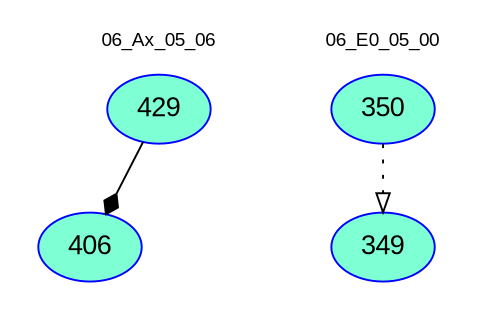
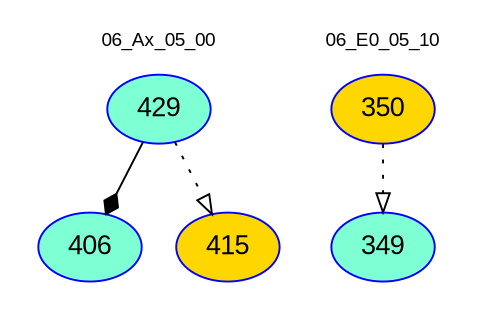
(159, 41) -> (159, 41)
(383, 41) -> (383, 41)
(383, 109) -> (383, 109)
none -> (228, 247)
